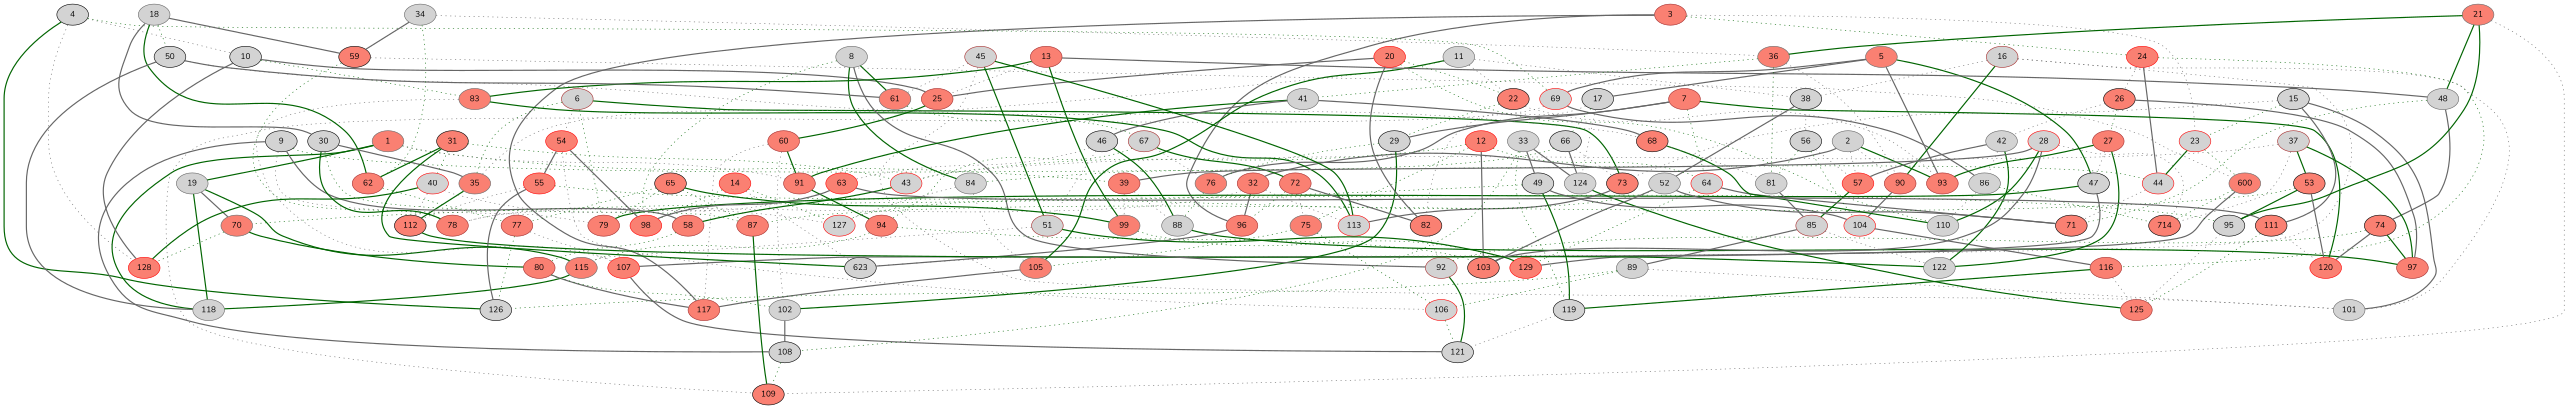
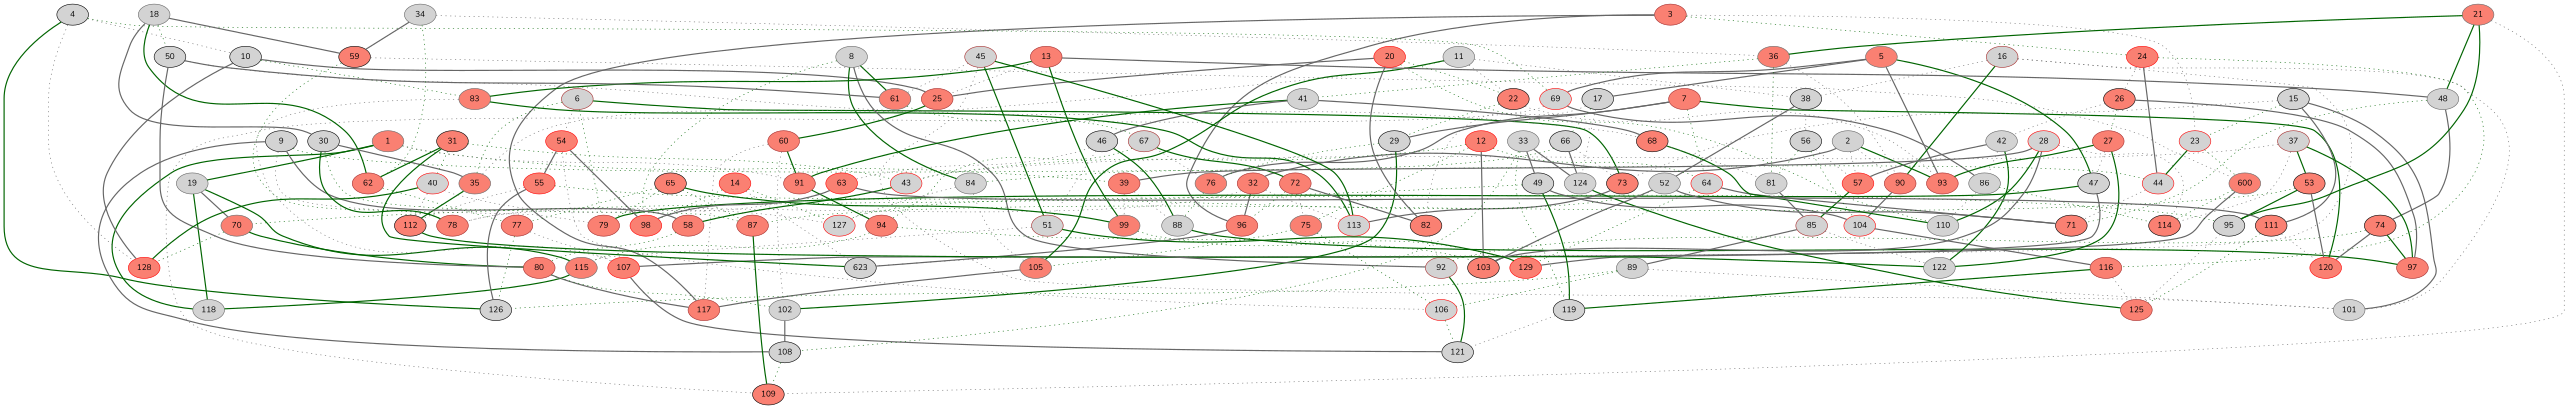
(26, 213) -> (269, 250)
(2165, 226) -> (2165, 226)
